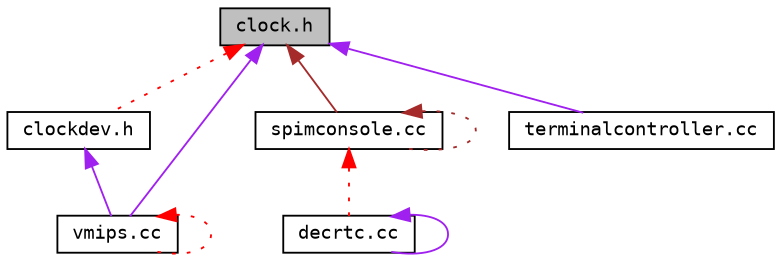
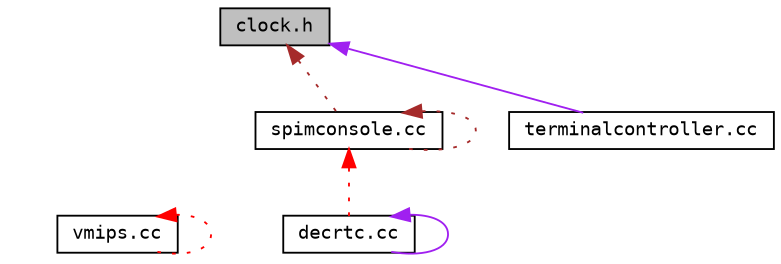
(318, 86) -> (318, 86)
(79, 131) -> none
(190, 138) -> none
